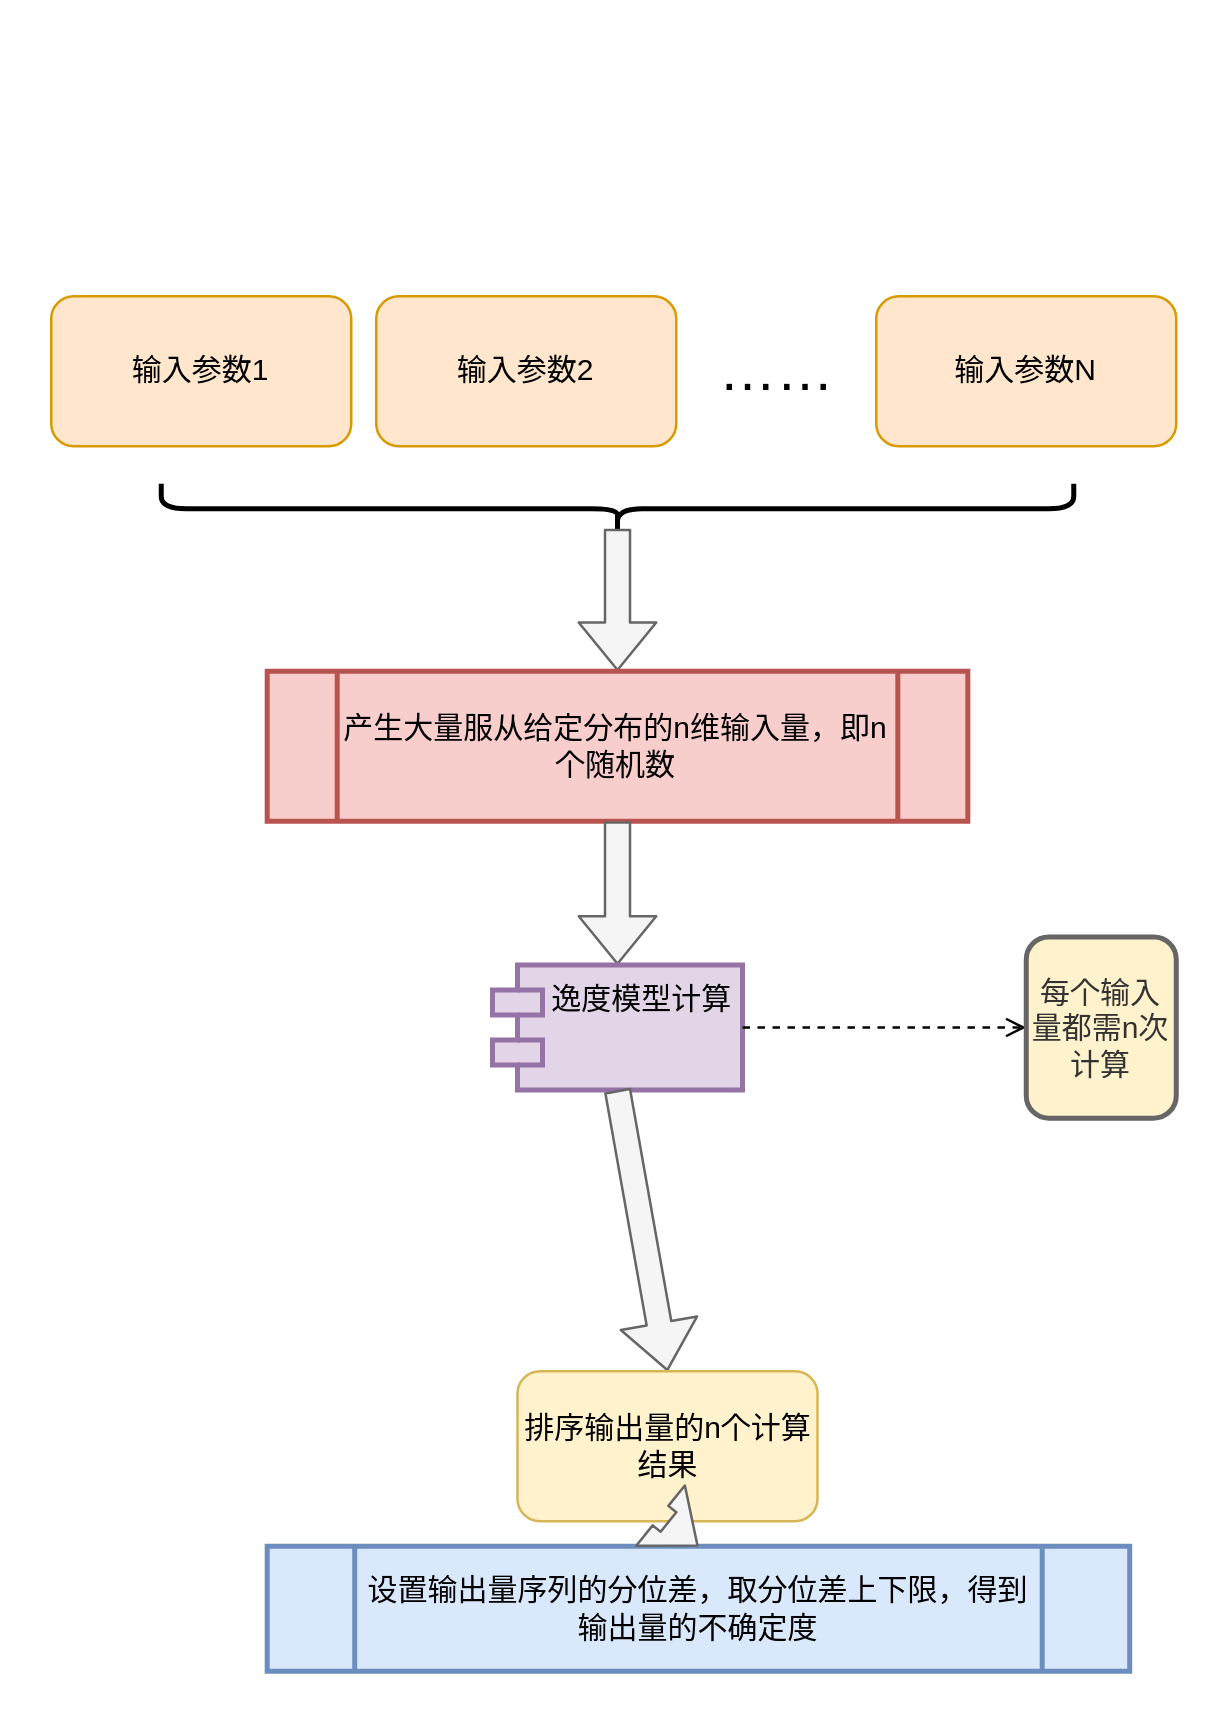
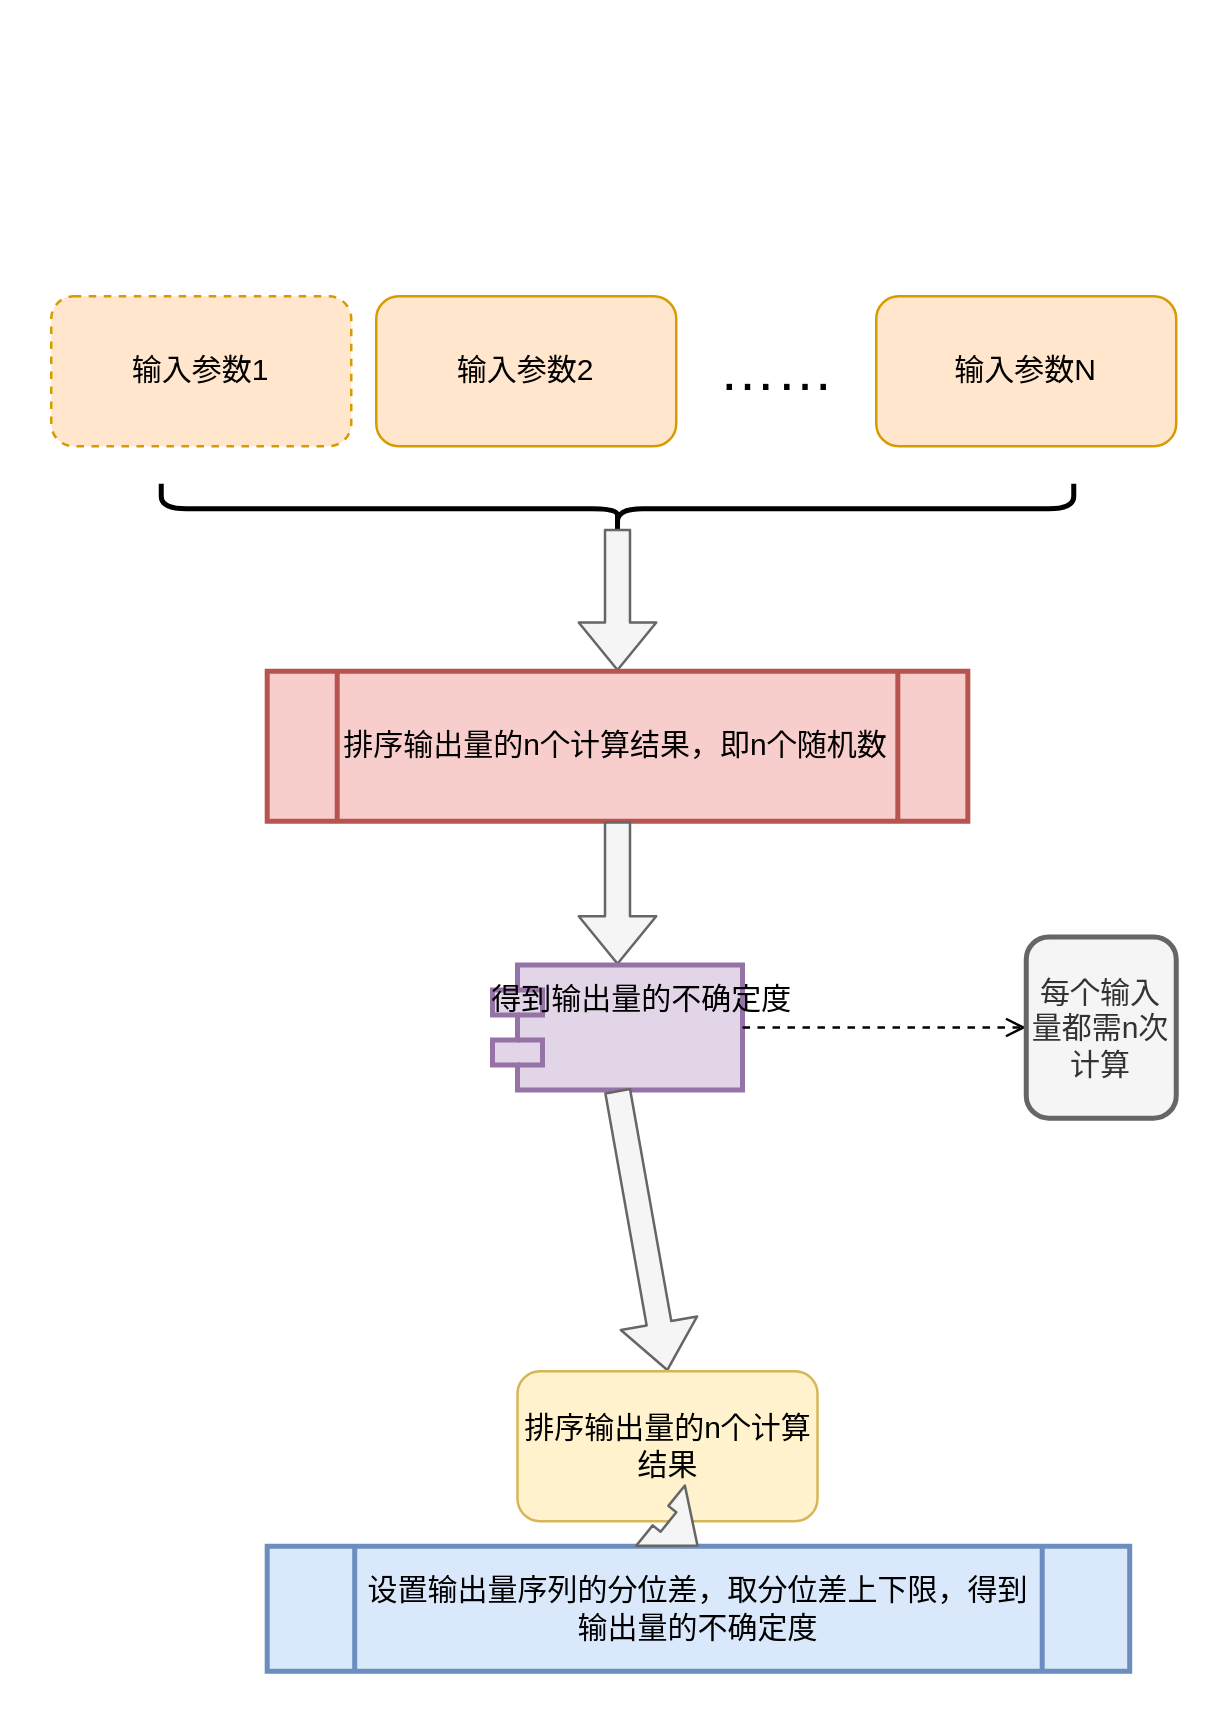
(201, 371) -> (201, 371)
(616, 746) -> (616, 746)
(641, 999) -> (641, 999)
(1101, 1028) -> (1101, 1028)
